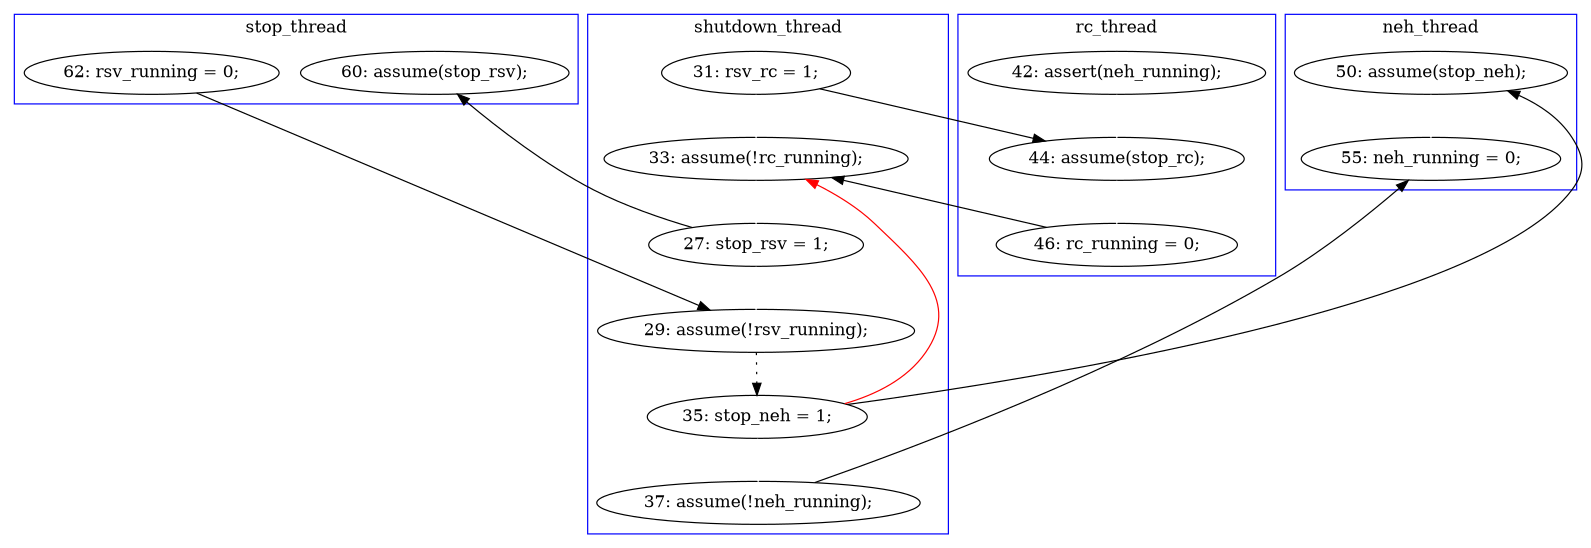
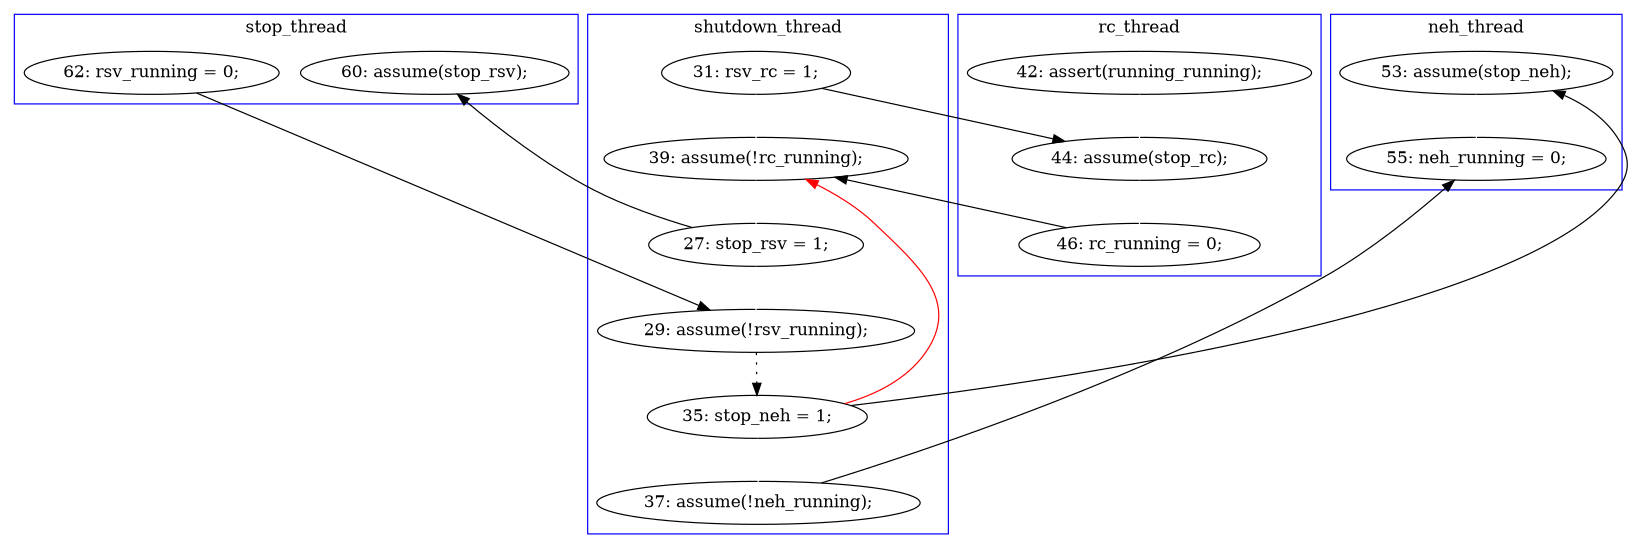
(1117, 73) -> (1140, 73)
(1431, 73) -> (1476, 73)
(756, 159) -> (756, 159)
